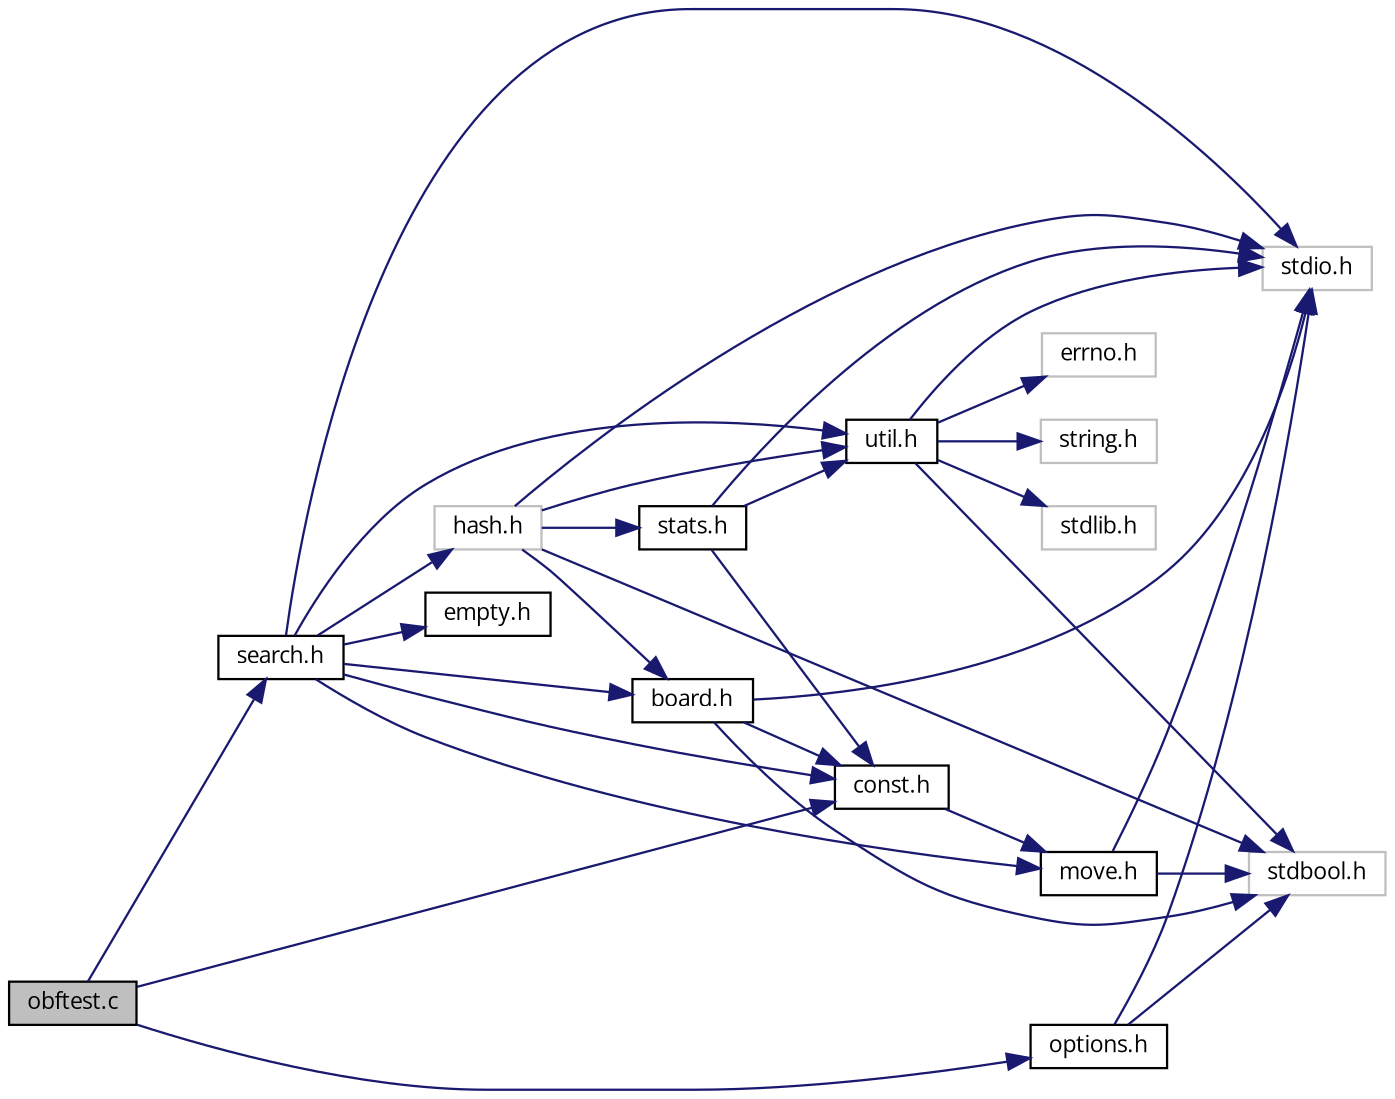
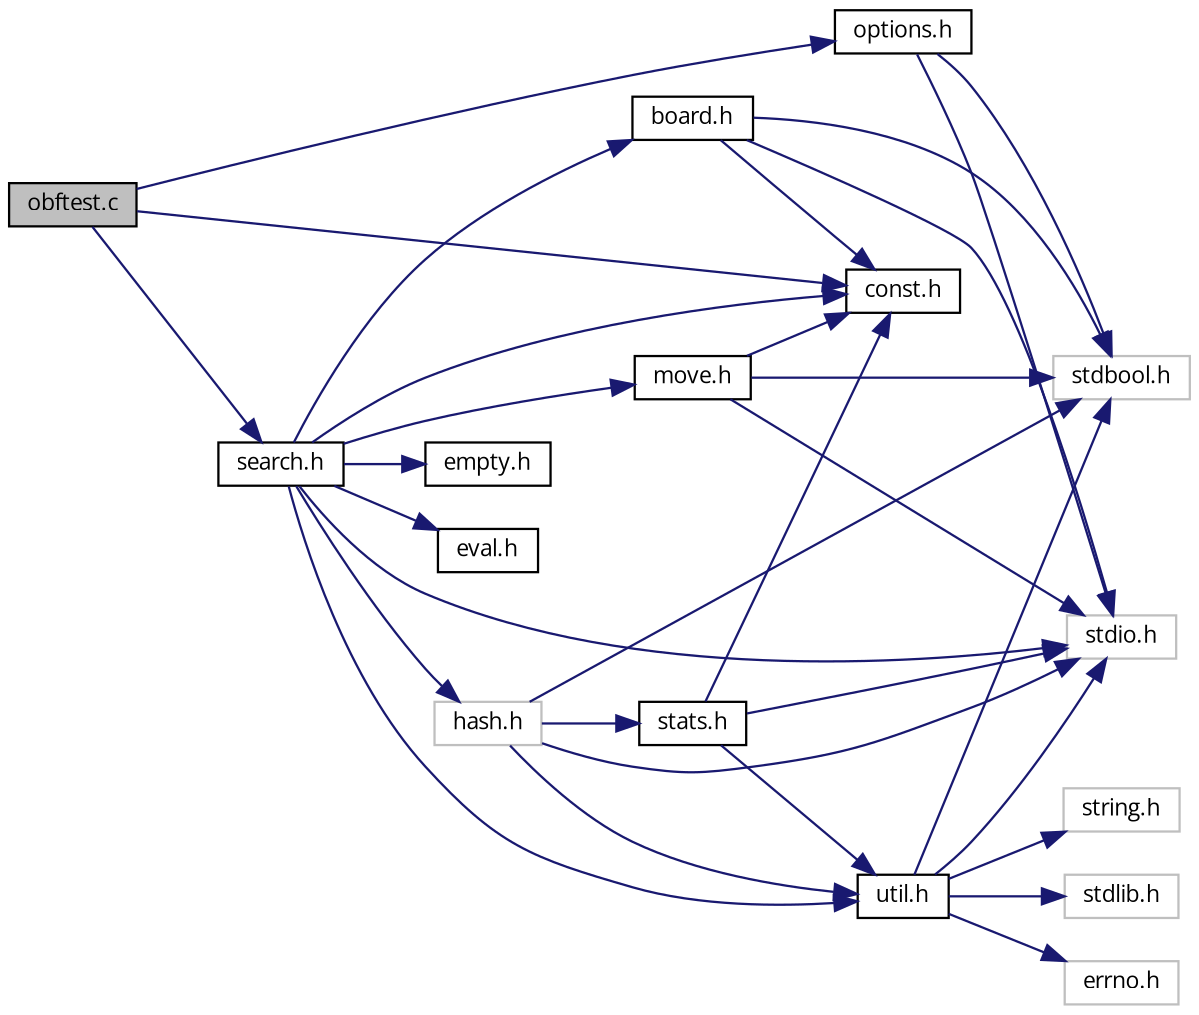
none -> (488, 551)
(587, 604) -> none
(985, 826) -> (787, 339)
